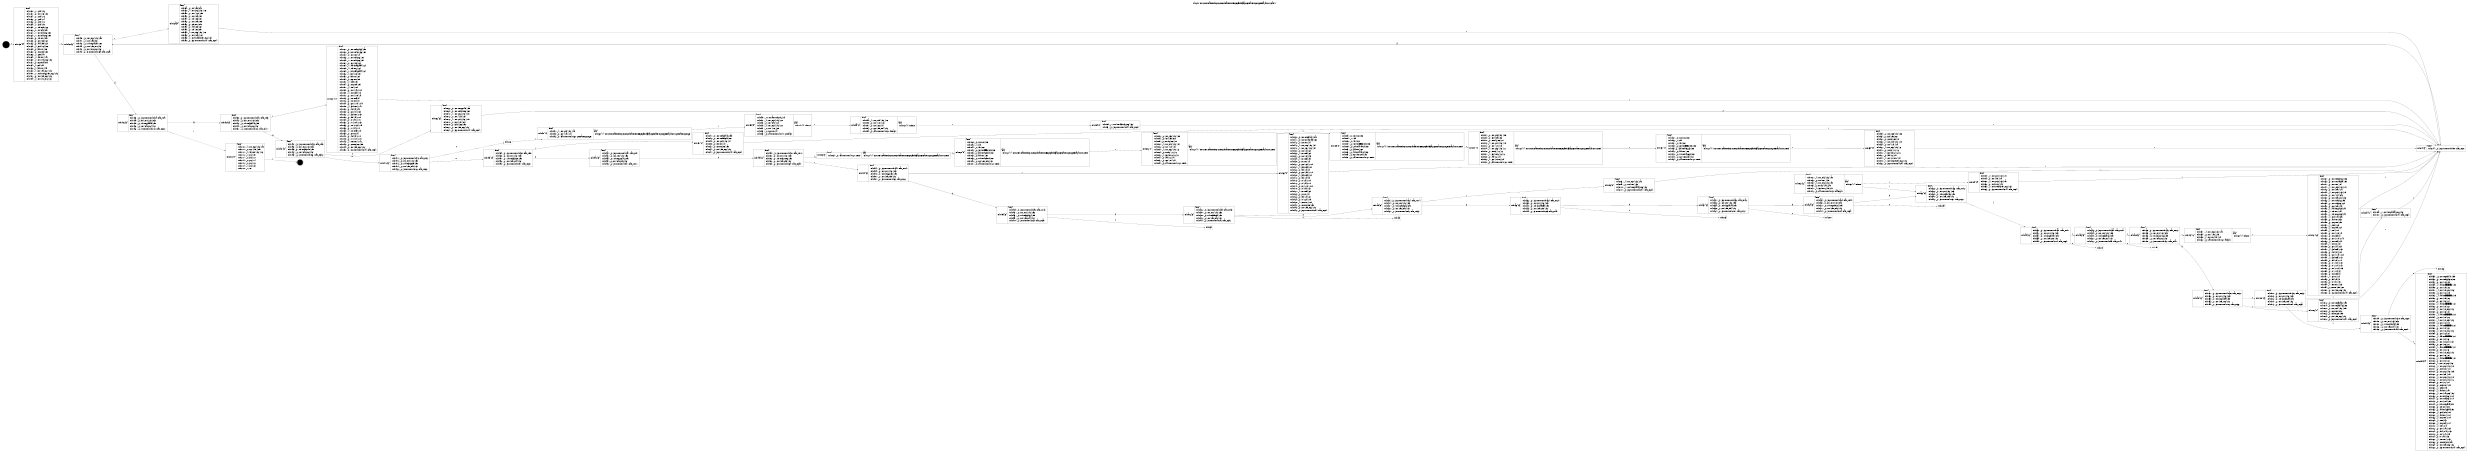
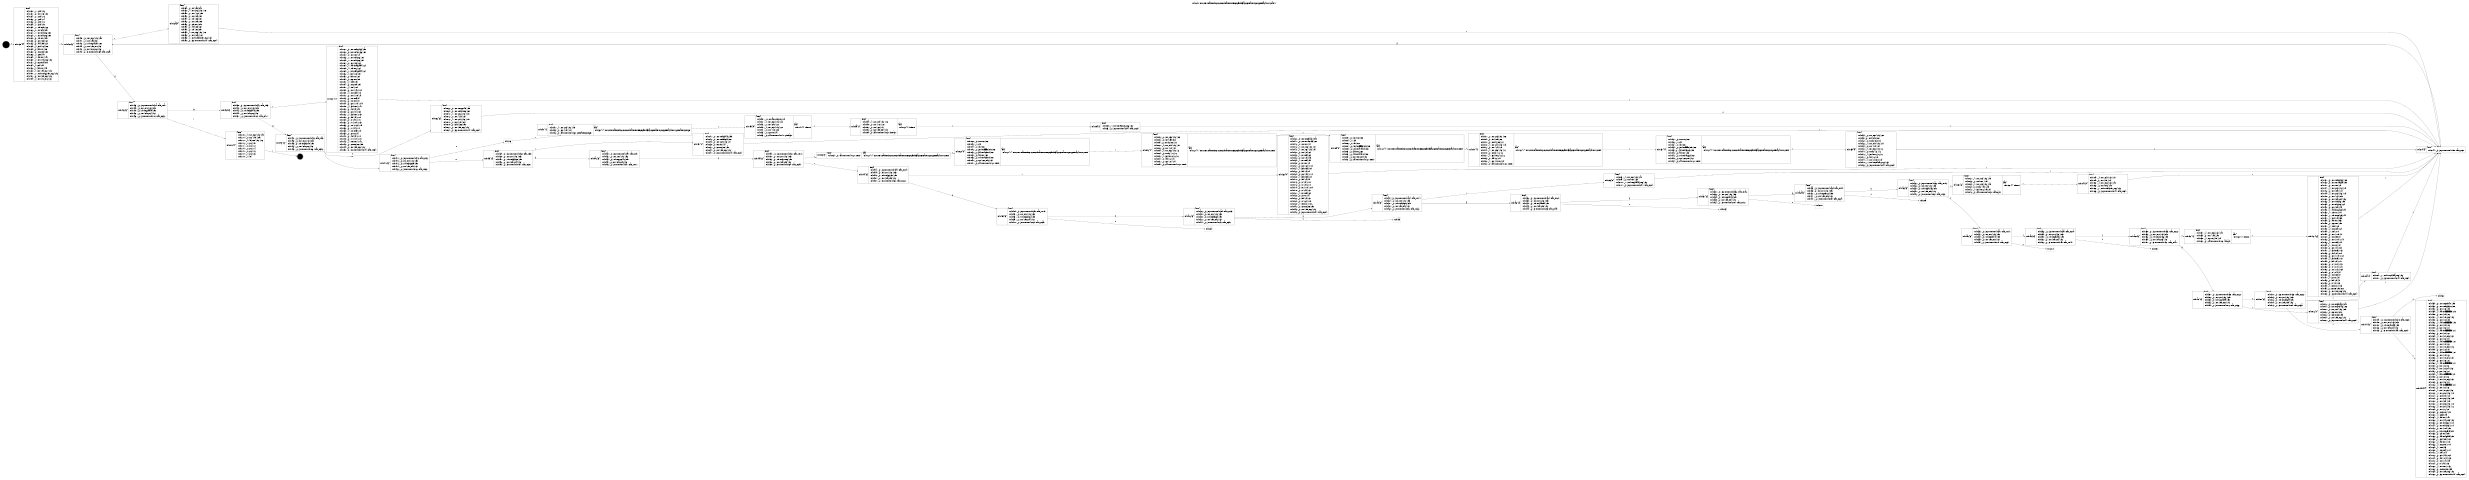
(1889, 189) -> (1950, 187)
